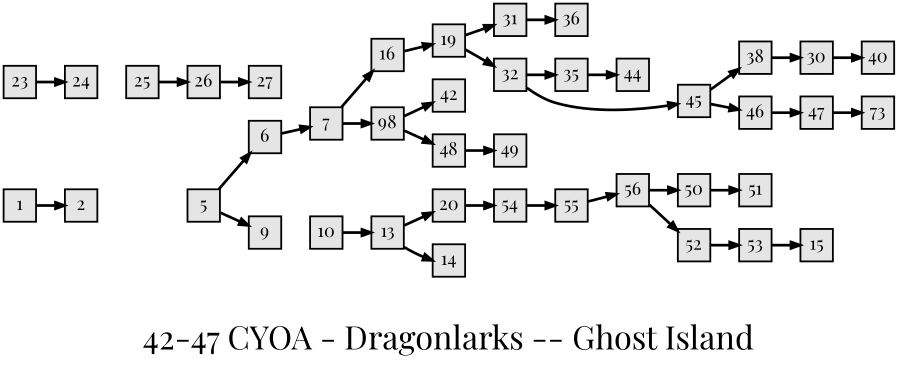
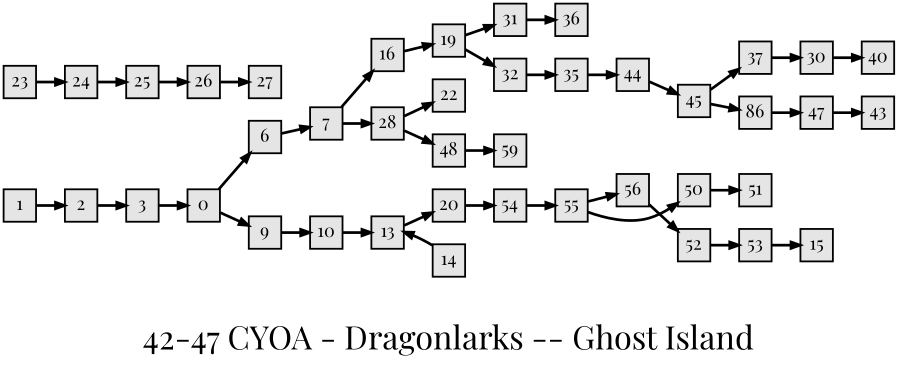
(755, 58) -> (755, 58)
none -> (107, 82)
(449, 96) -> (449, 96)
(595, 109) -> (659, 86)
(755, 113) -> (755, 113)
(878, 113) -> (878, 113)
(388, 123) -> (388, 123)
(510, 151) -> (510, 151)
(659, 190) -> (630, 220)
none -> (142, 206)
(204, 206) -> (204, 206)
none -> (291, 233)
(414, 252) -> (423, 240)
